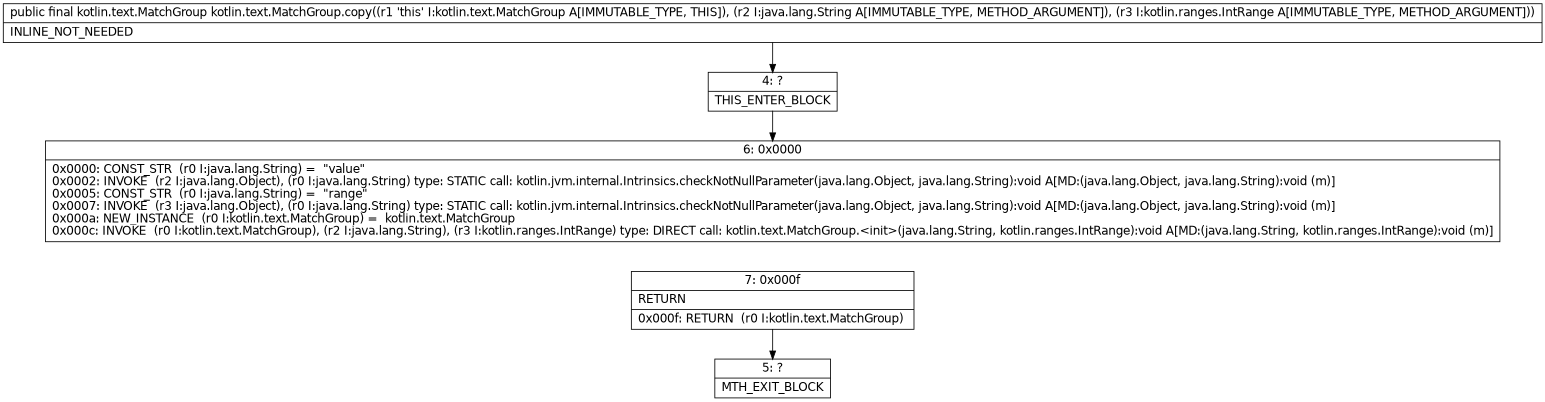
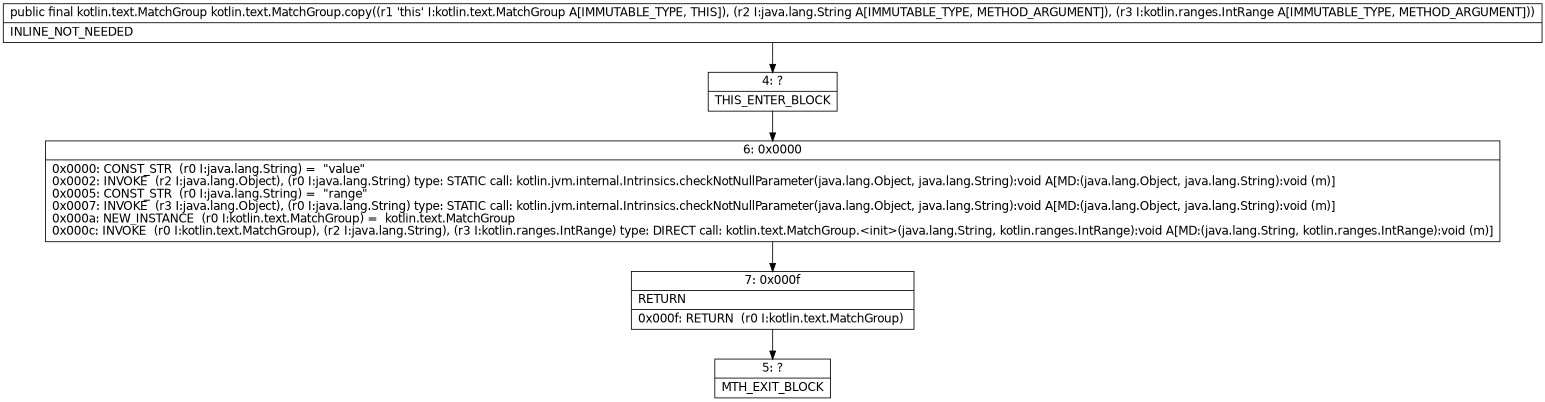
none -> (773, 252)
